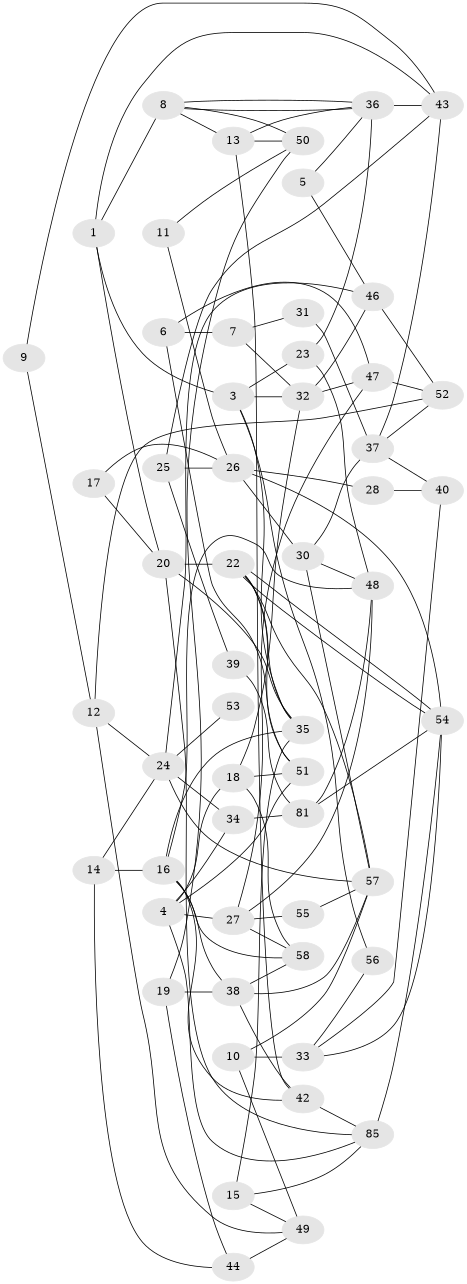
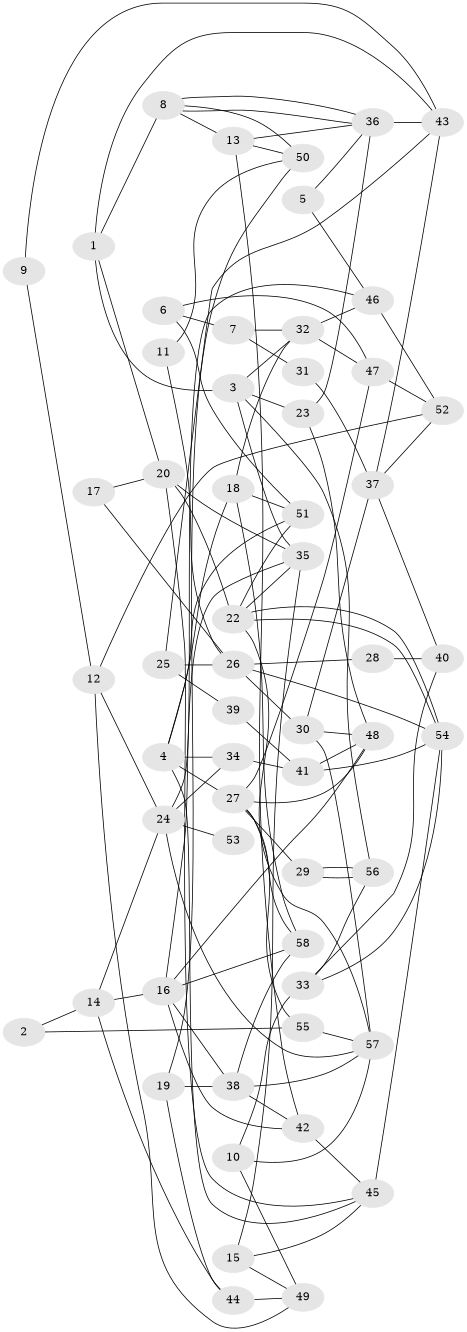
(303, 814) -> (303, 772)
none -> (303, 873)
none -> (24, 1032)
(373, 1135) -> (373, 1194)
